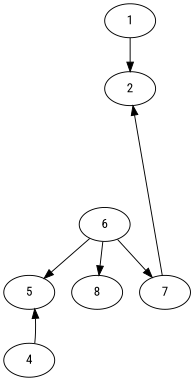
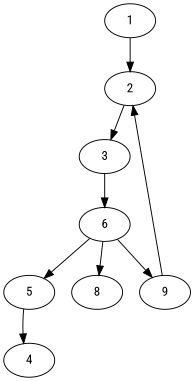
none -> (105, 157)
(165, 292) -> (165, 292)
(36, 331) -> (23, 321)
